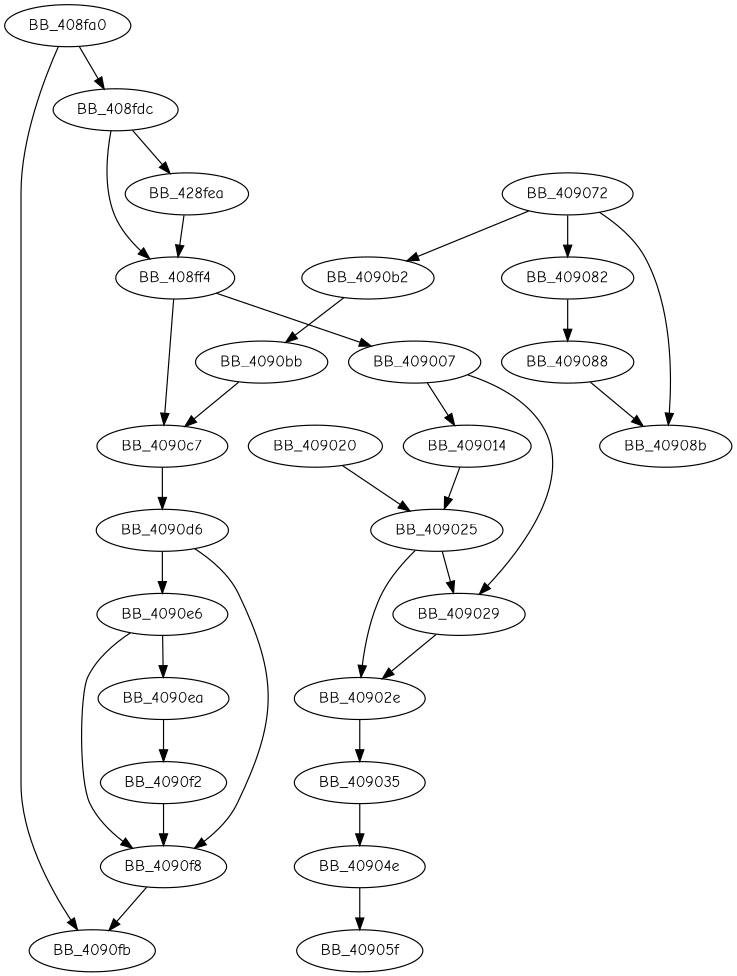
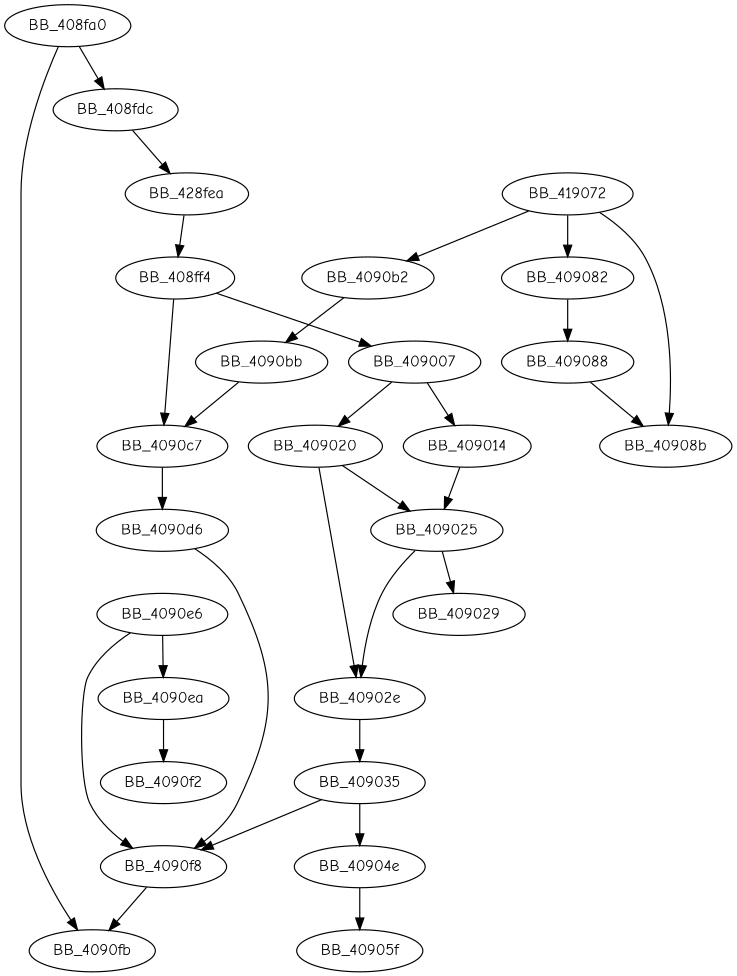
(568, 194) -> (568, 194)
(109, 196) -> none
(552, 468) -> (369, 400)
(162, 567) -> none
(414, 653) -> (337, 567)
(164, 819) -> (267, 822)
